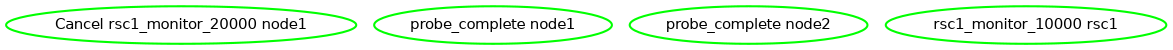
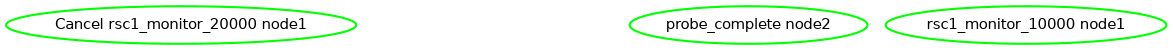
(493, 25) -> none
(1026, 25) -> (1026, 25)
